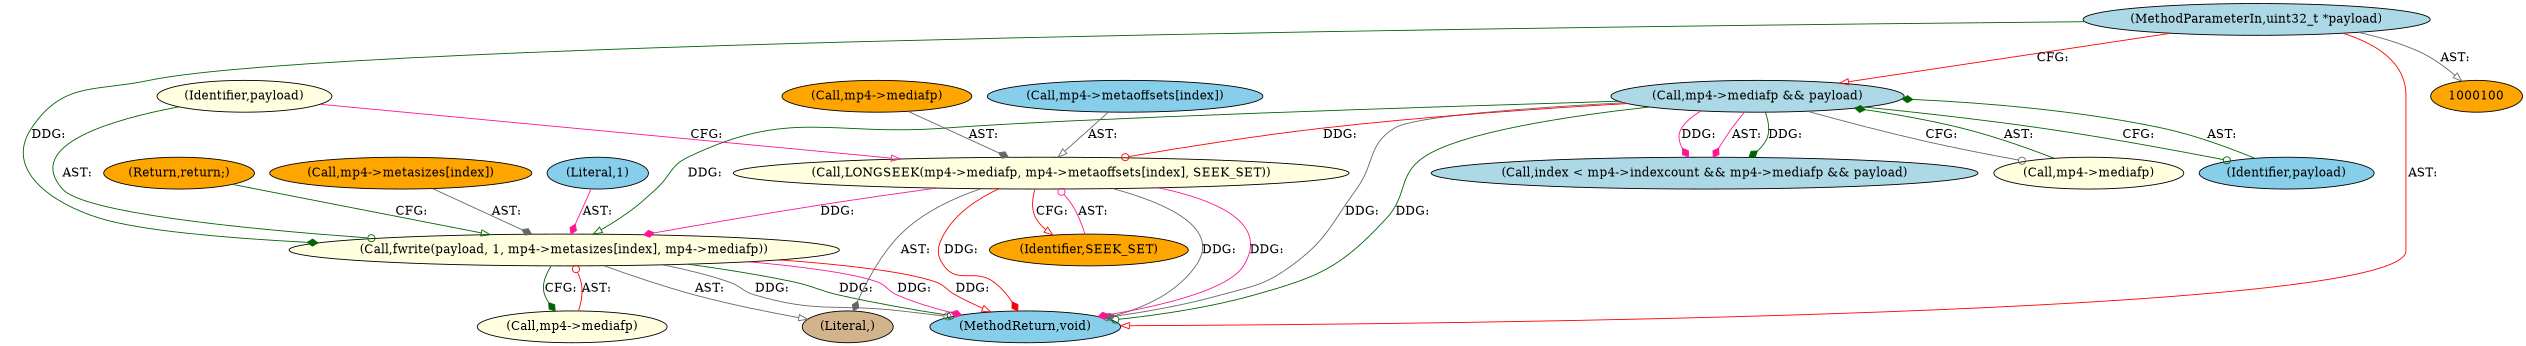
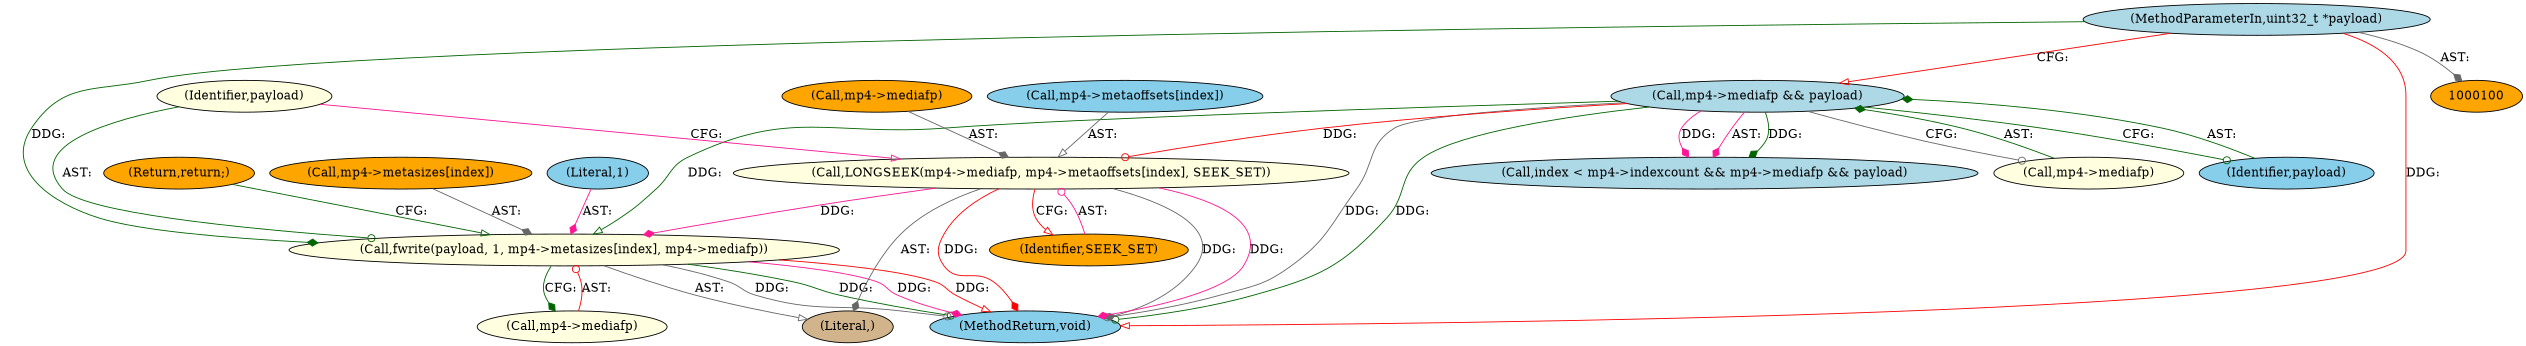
(2410, 48) -> (2410, 48)
(2425, 173) -> (2425, 173)
